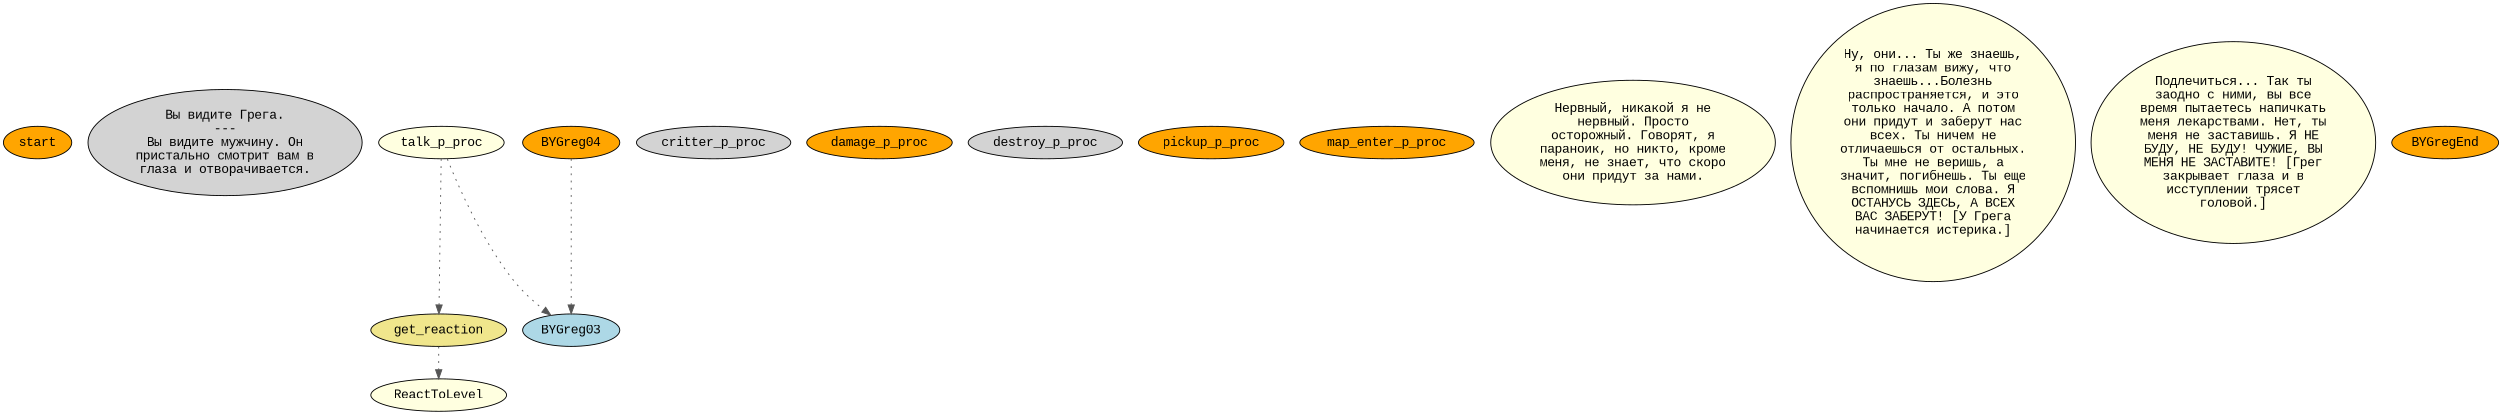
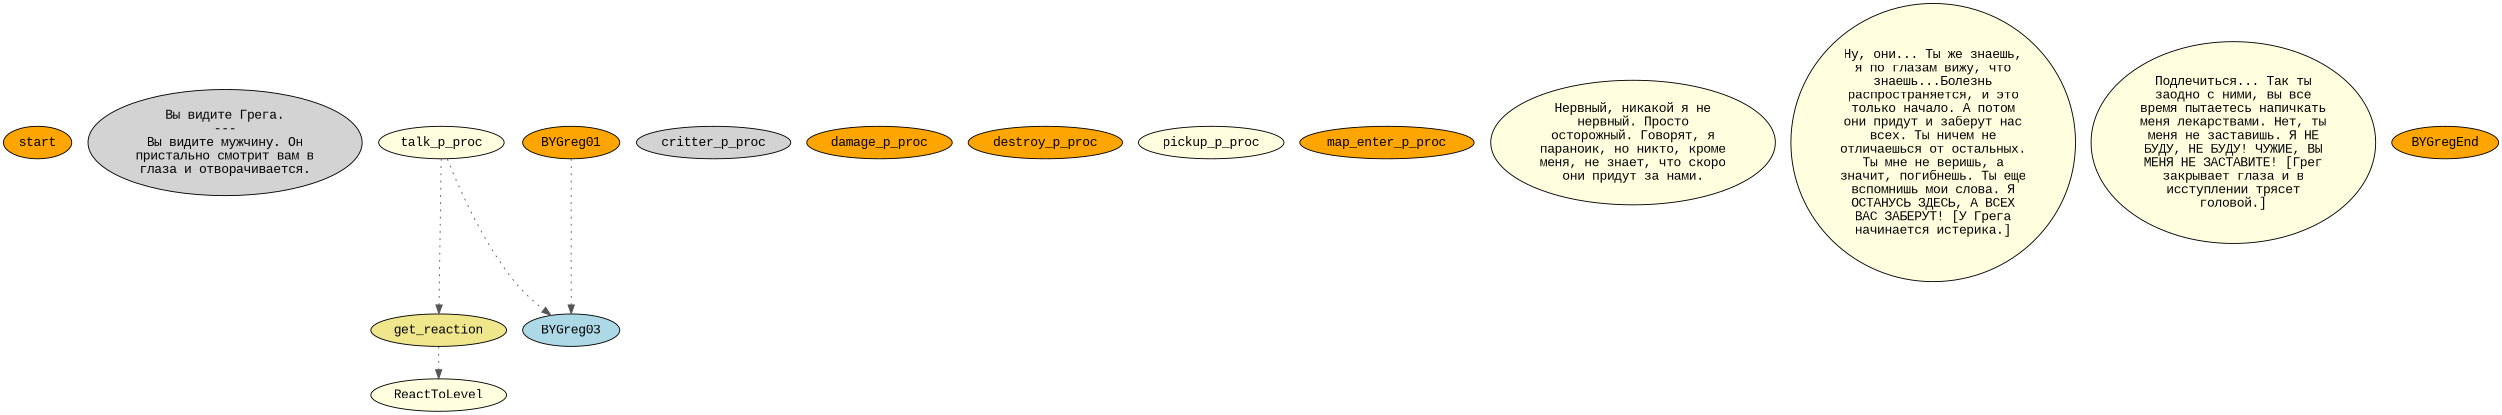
(571, 143) -> (571, 143)
(1045, 143) -> (1045, 143)
(1211, 143) -> (1211, 143)
